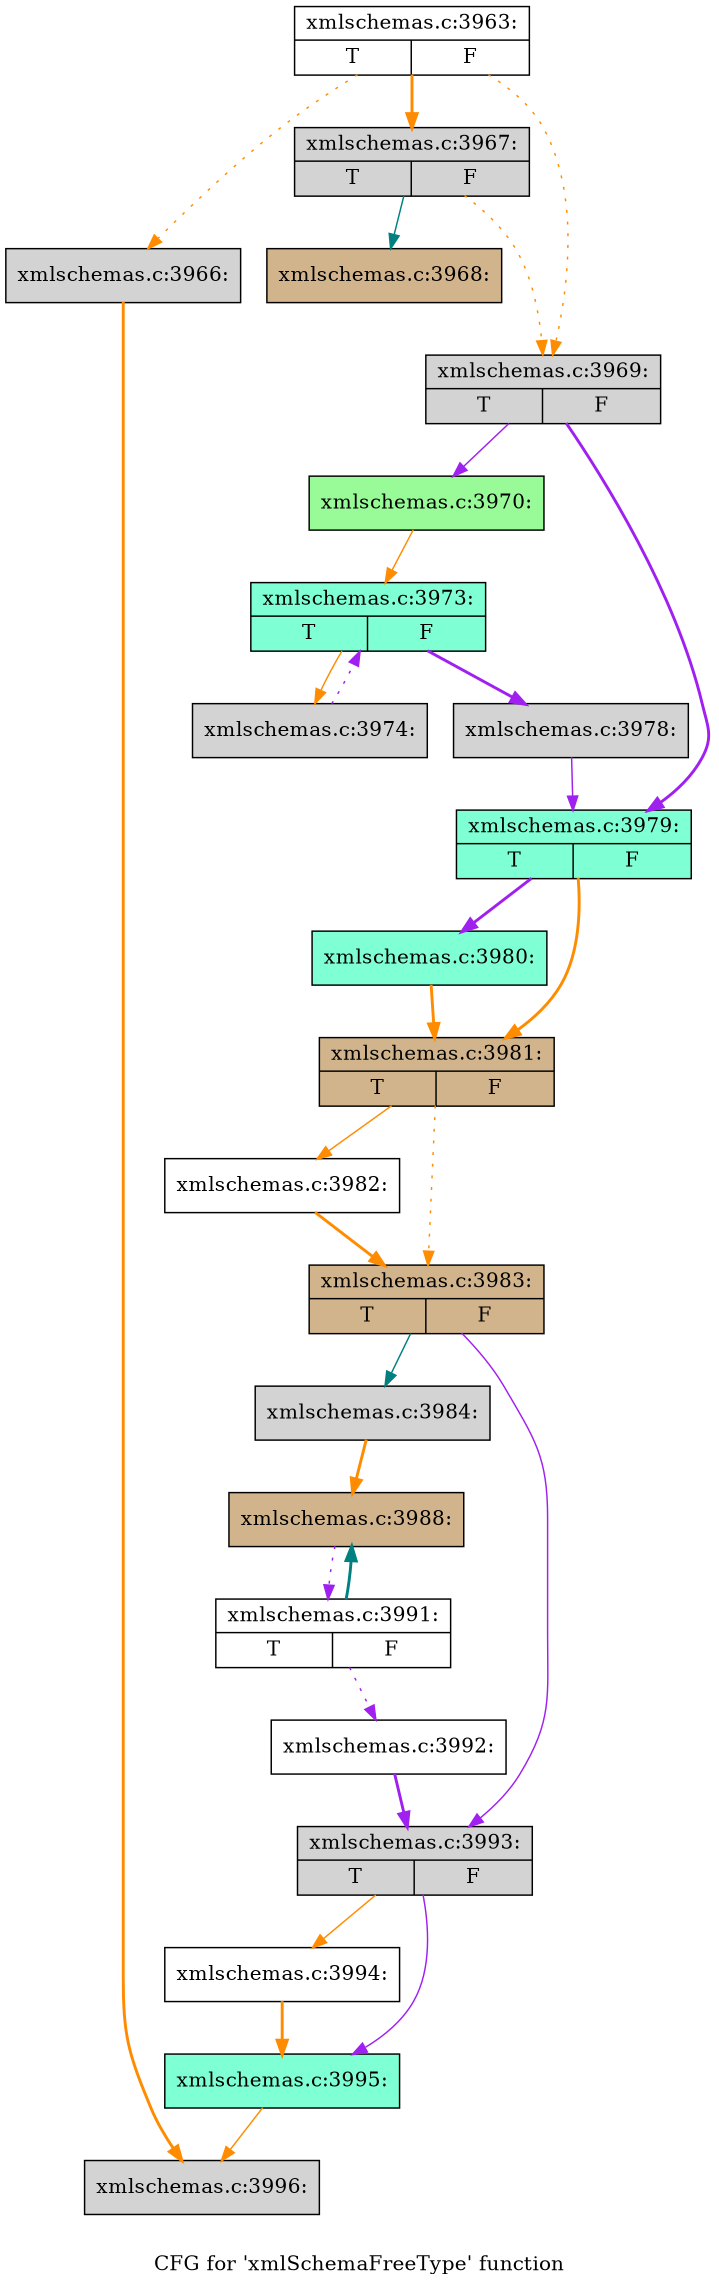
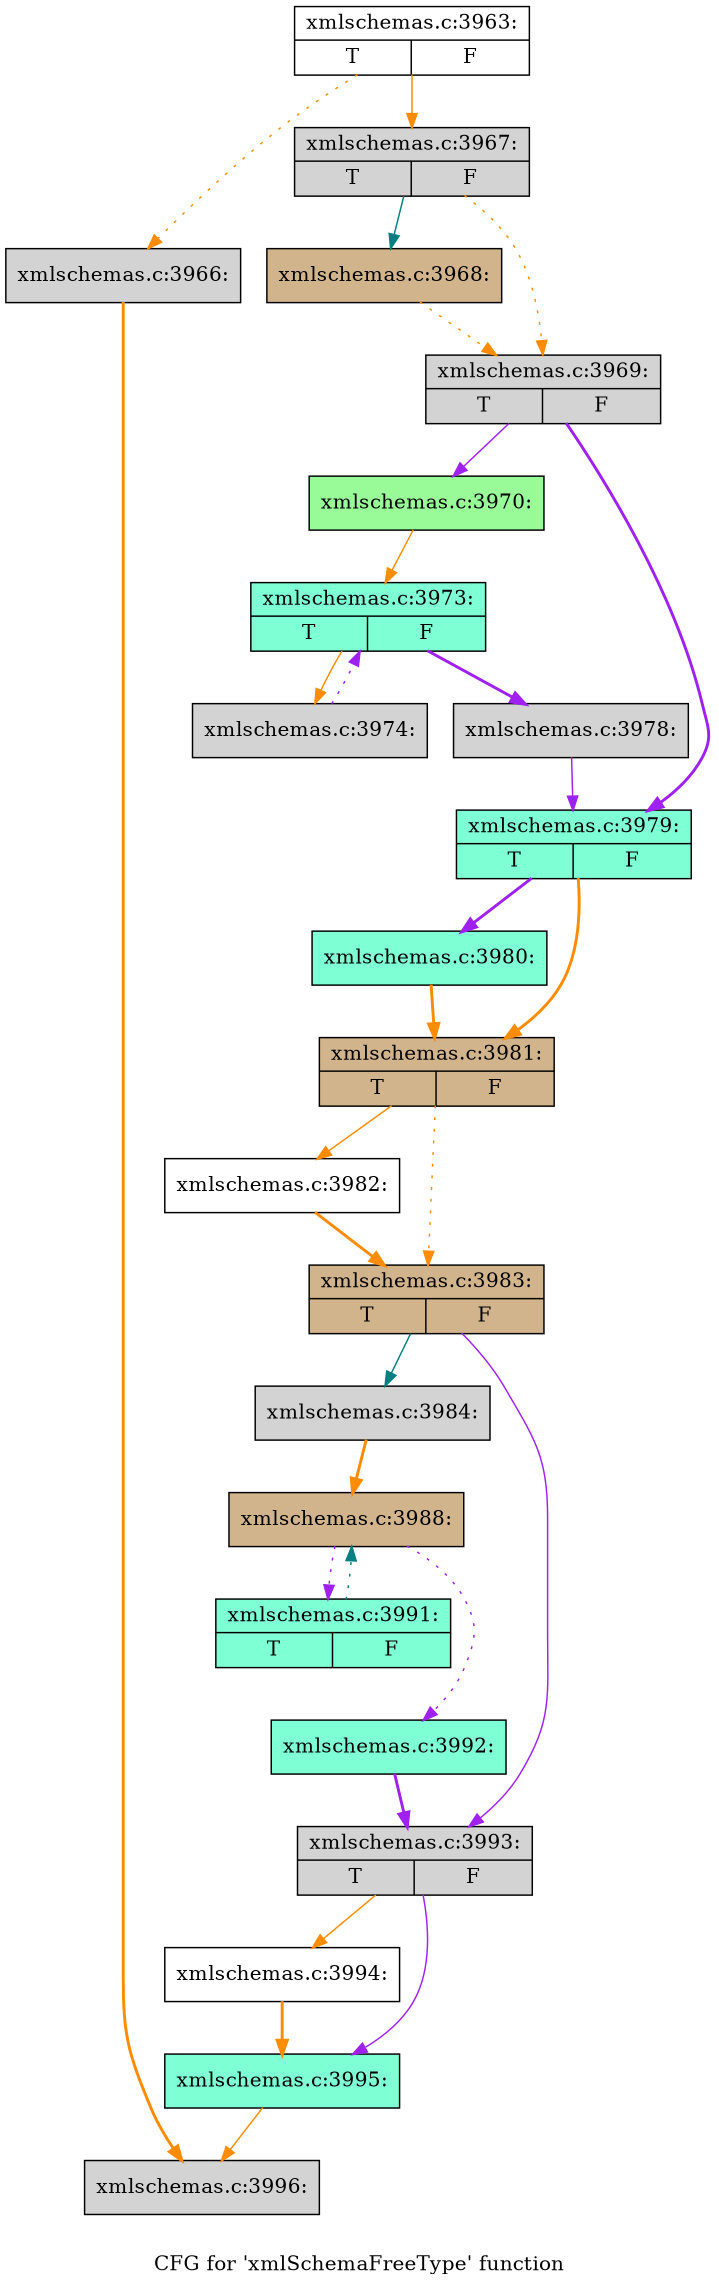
(412, 94) -> (412, 94)
(564, 194) -> (452, 324)
(349, 1580) -> (349, 1580)
(333, 1633) -> (333, 1633)
(359, 1687) -> (473, 1620)
(389, 1747) -> (389, 1747)
